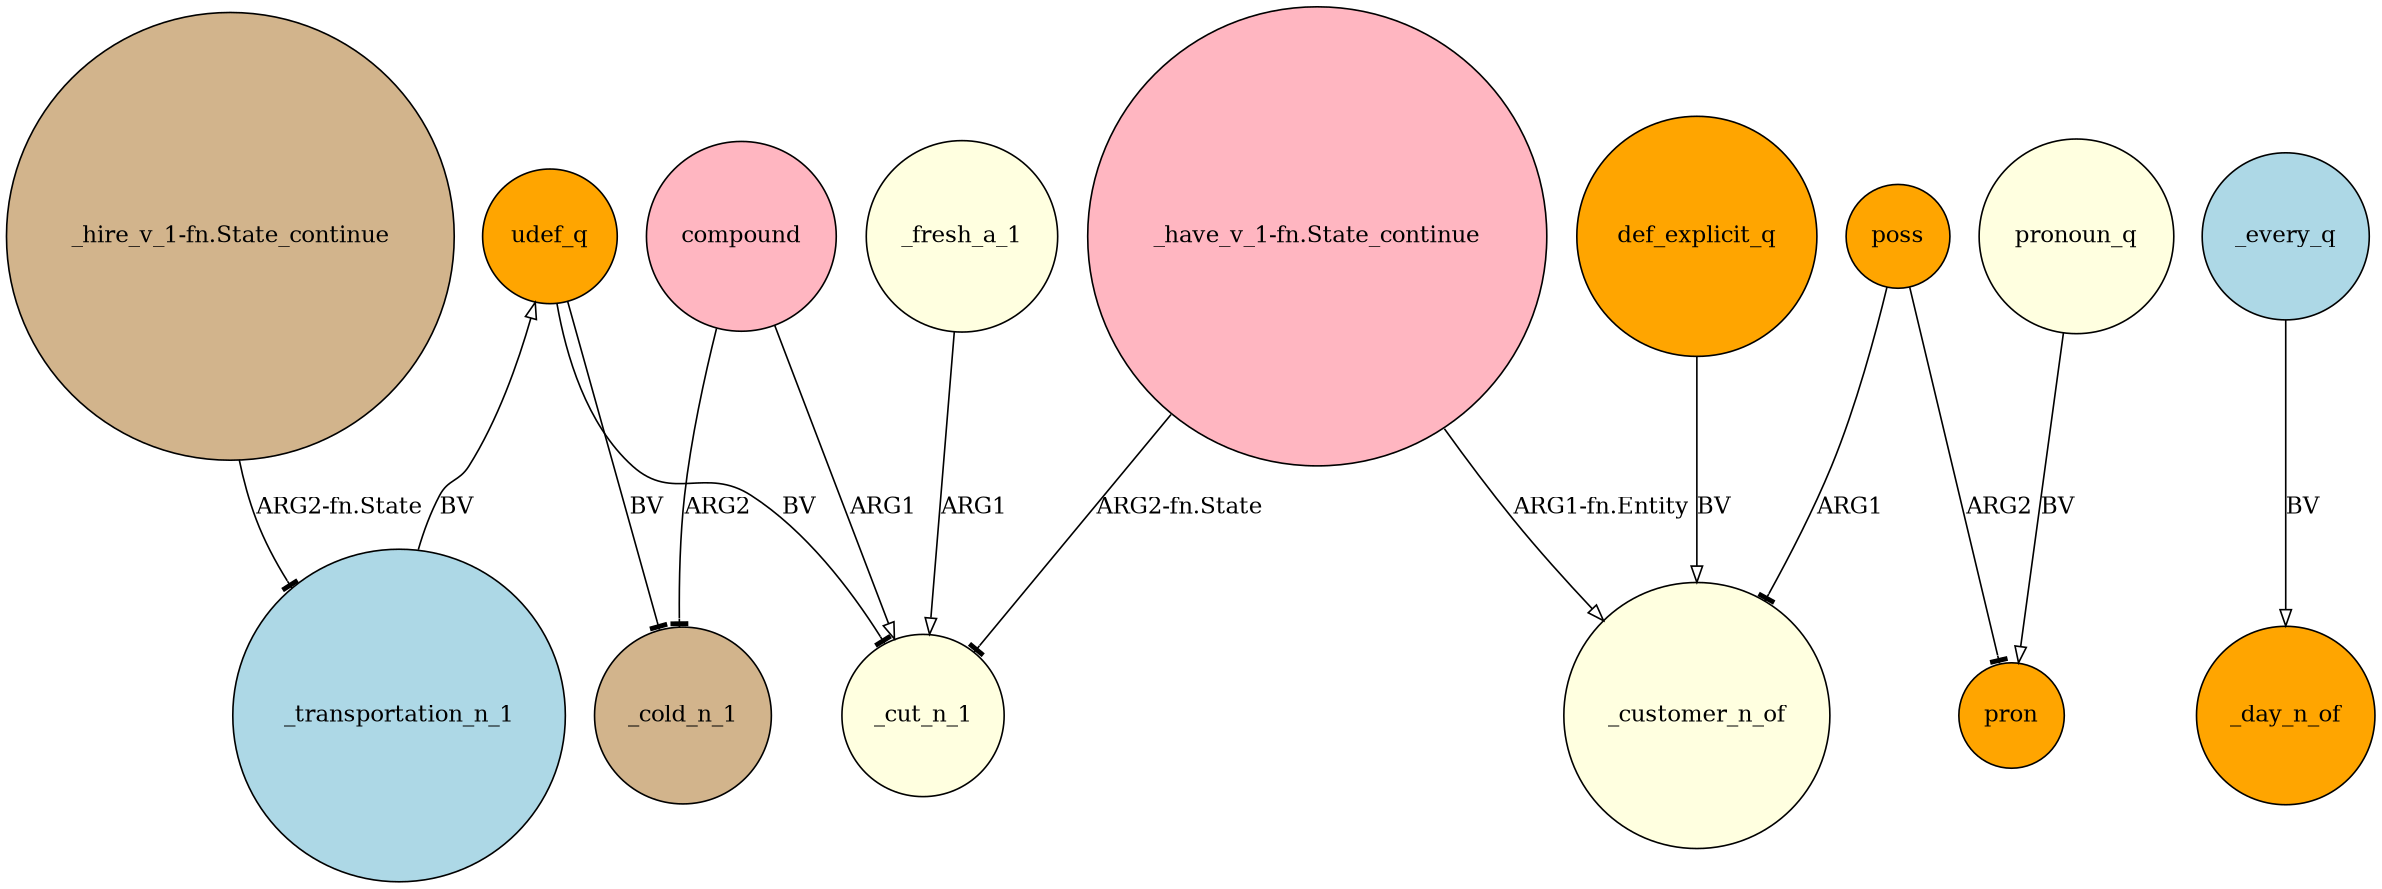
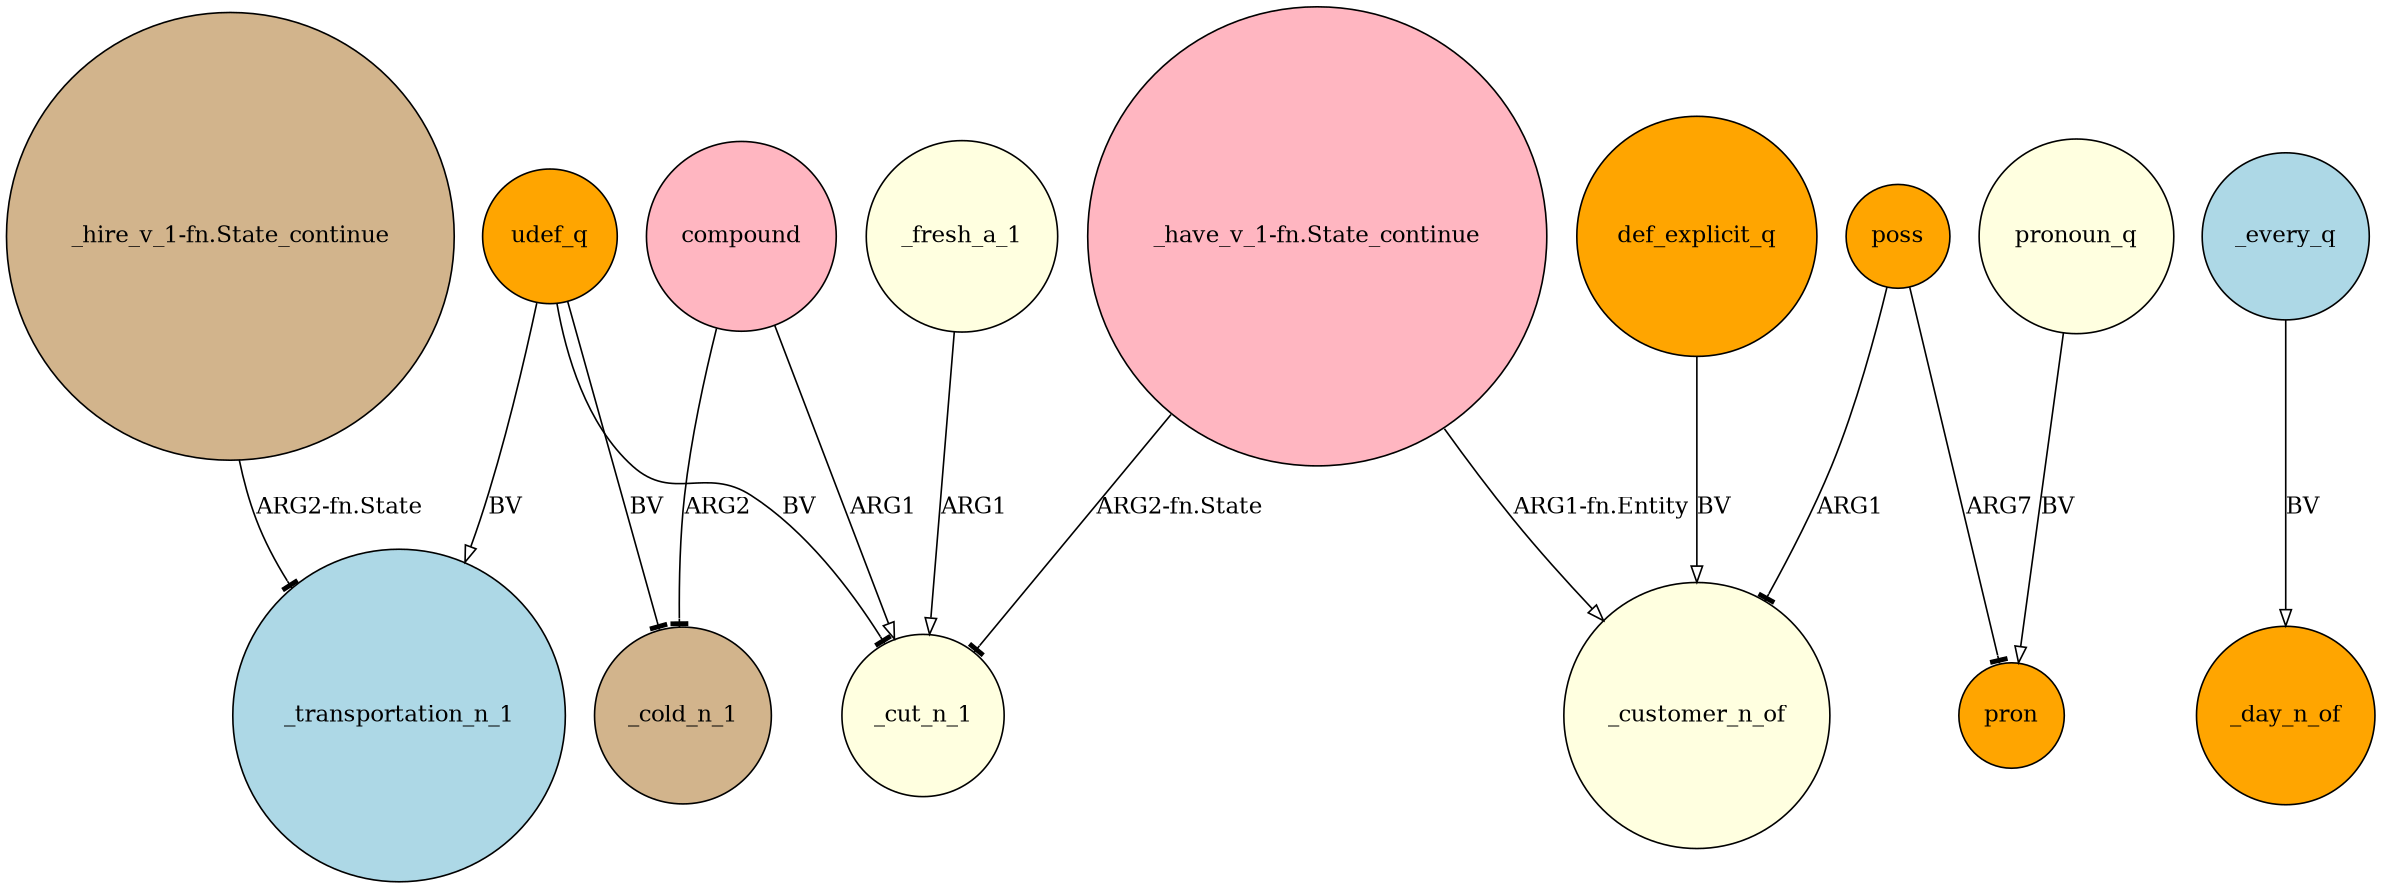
(484, 440) -> (508, 426)
(1999, 508) -> (1999, 508)
